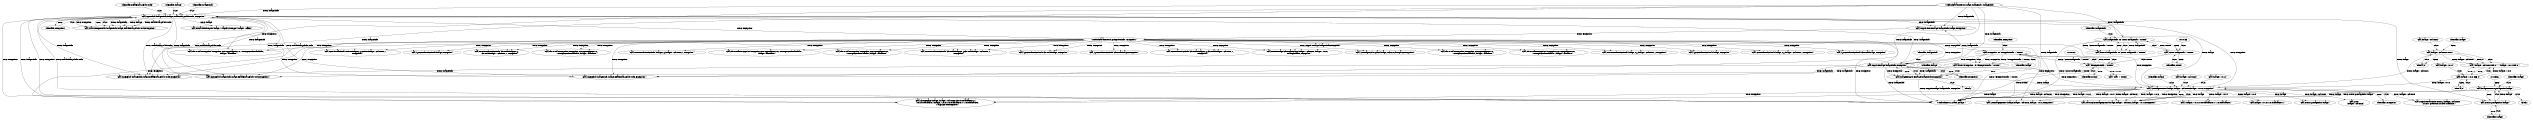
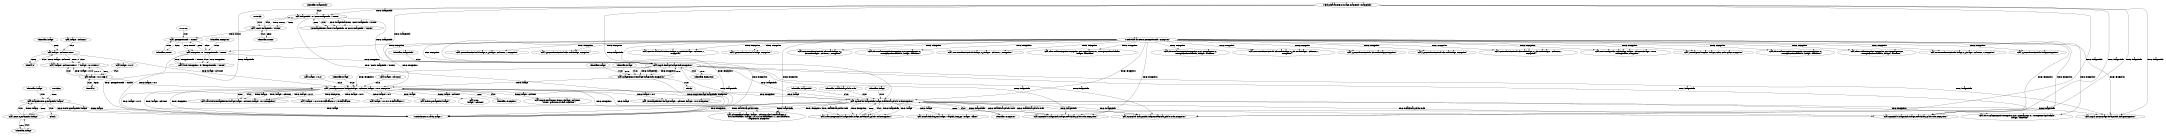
(1526, 34) -> (1669, 41)
(1320, 46) -> (1630, 46)
(1953, 53) -> (432, 53)
(2121, 53) -> (342, 28)
(2073, 59) -> (200, 46)
(2147, 59) -> (235, 34)
none -> (474, 62)
(2019, 62) -> none
(2118, 77) -> none
(2022, 79) -> none
